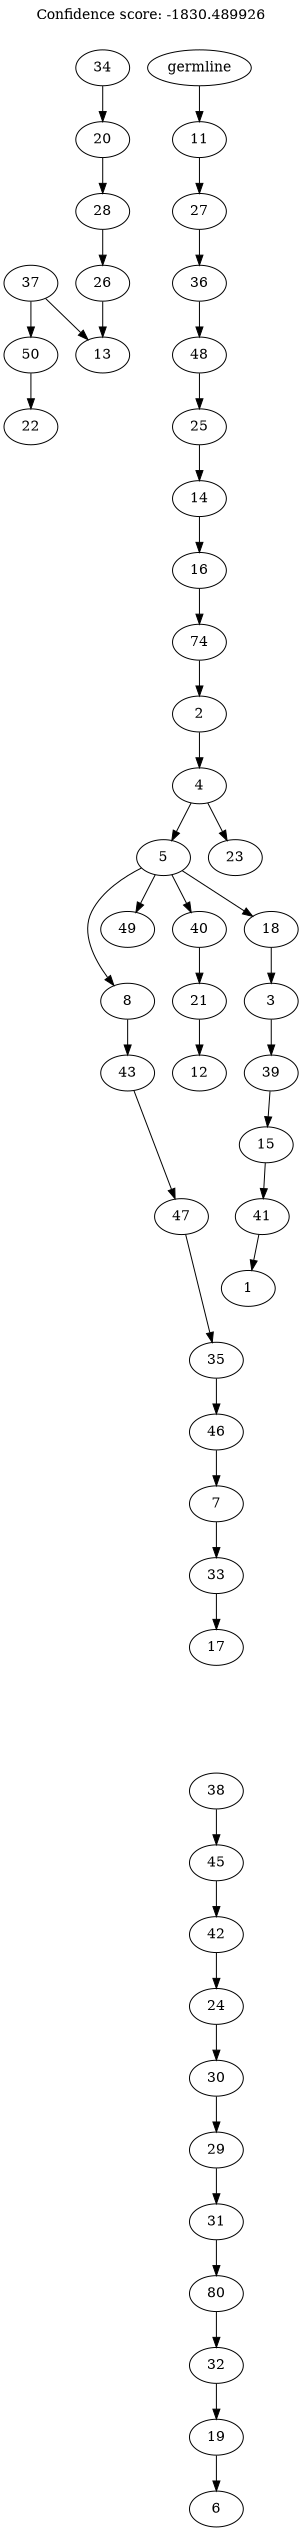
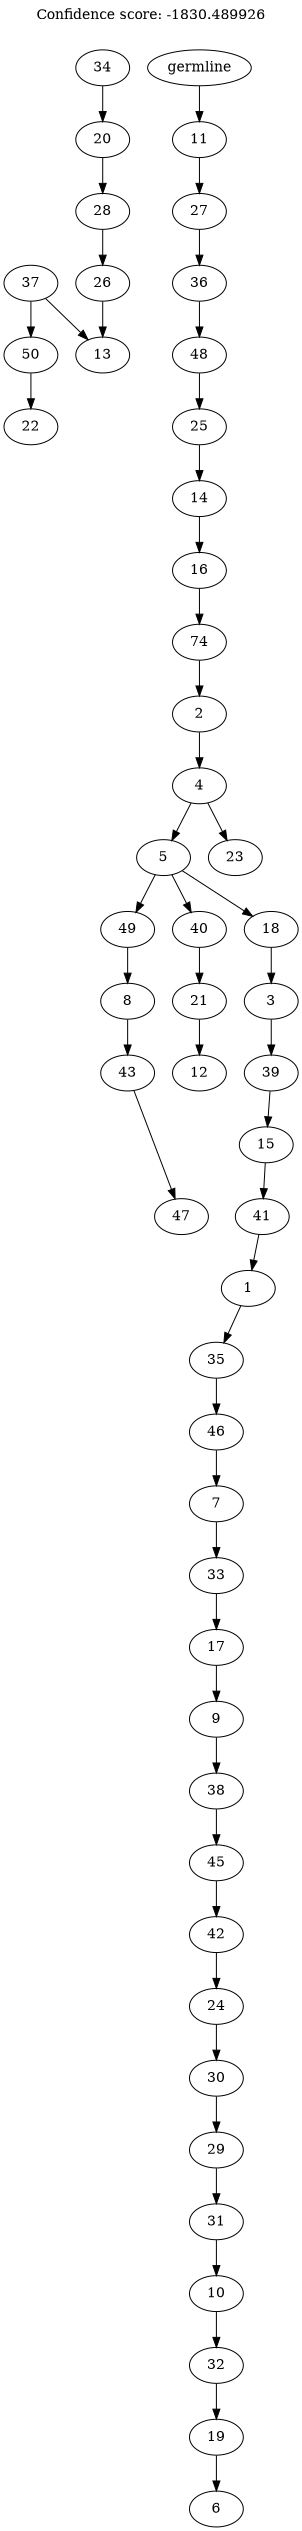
(91, 913) -> (128, 960)
(198, 1283) -> (234, 1320)
none -> (216, 1719)
(216, 2294) -> (216, 2294)
